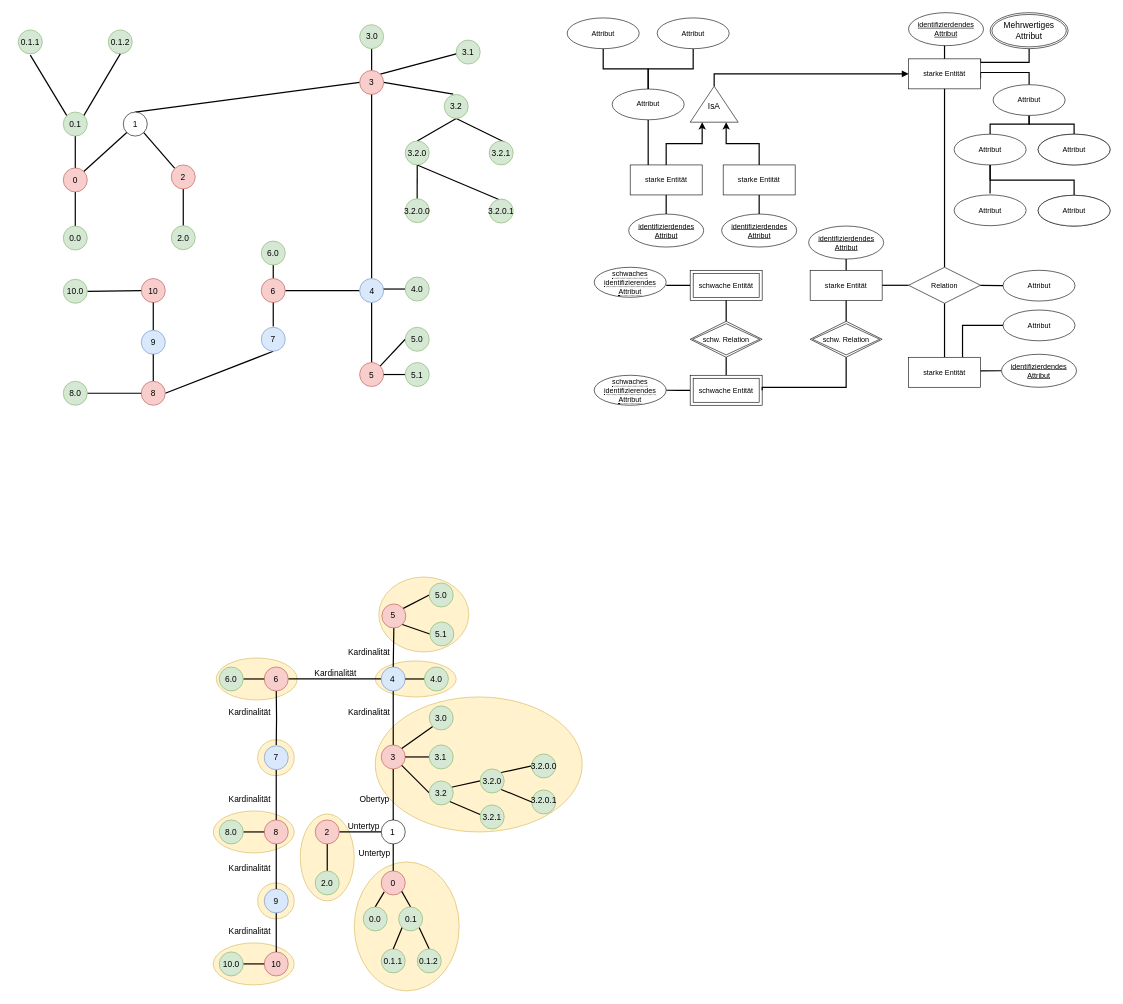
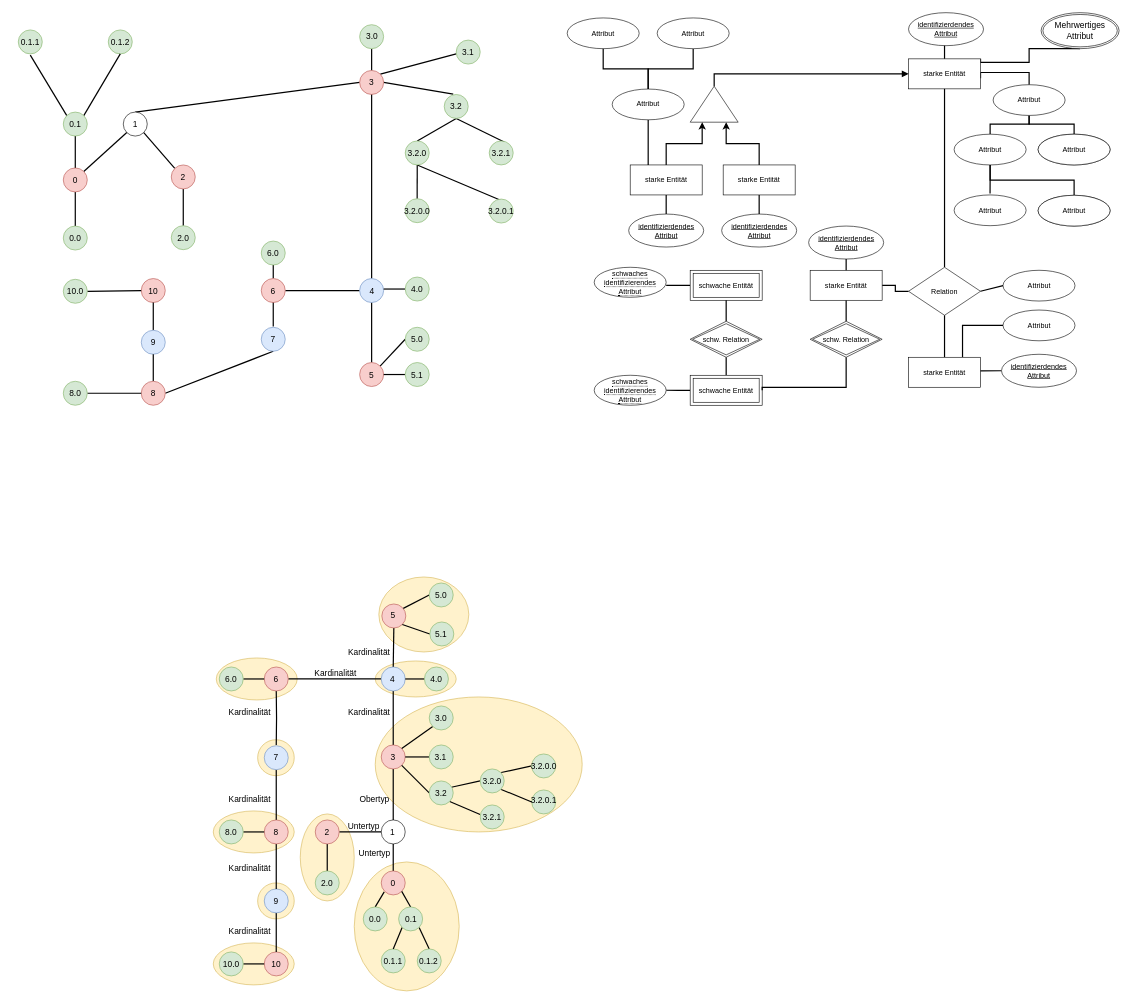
(1029, 30) -> (1080, 30)
(714, 106) -> none
(945, 285) -> (945, 291)
